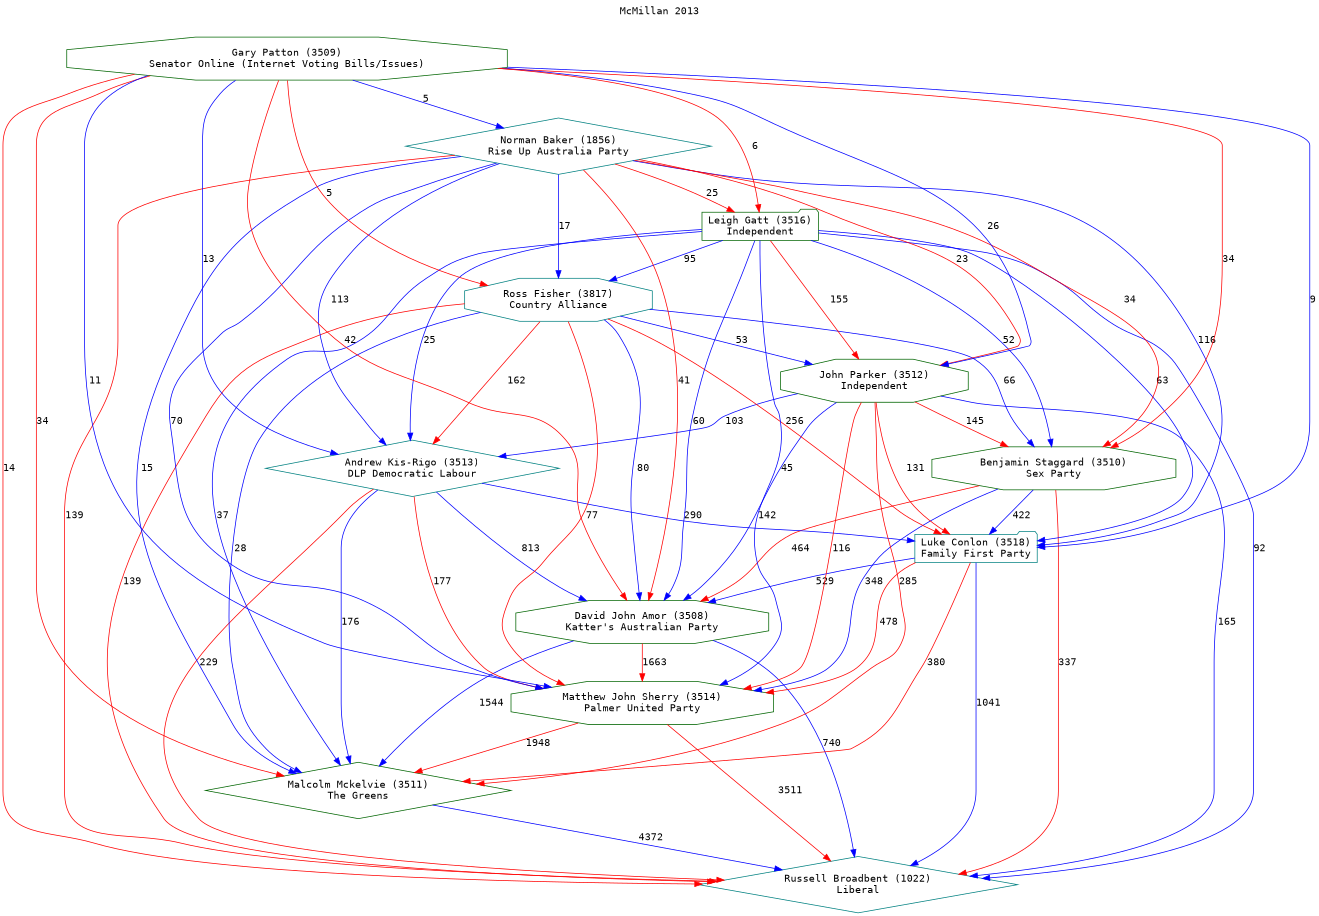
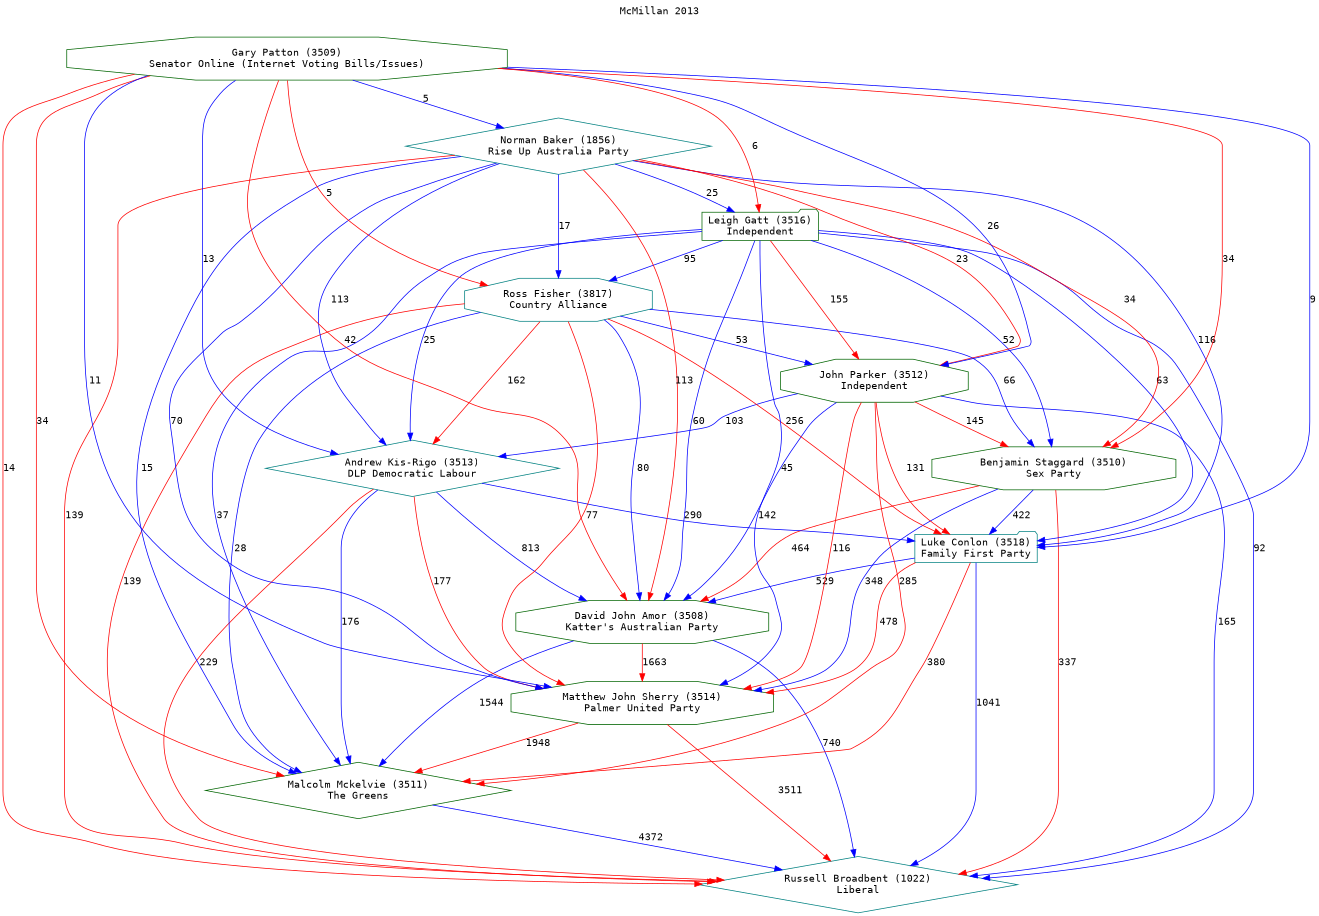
(672, 184) -> (672, 184)
(684, 381) -> (684, 381)
